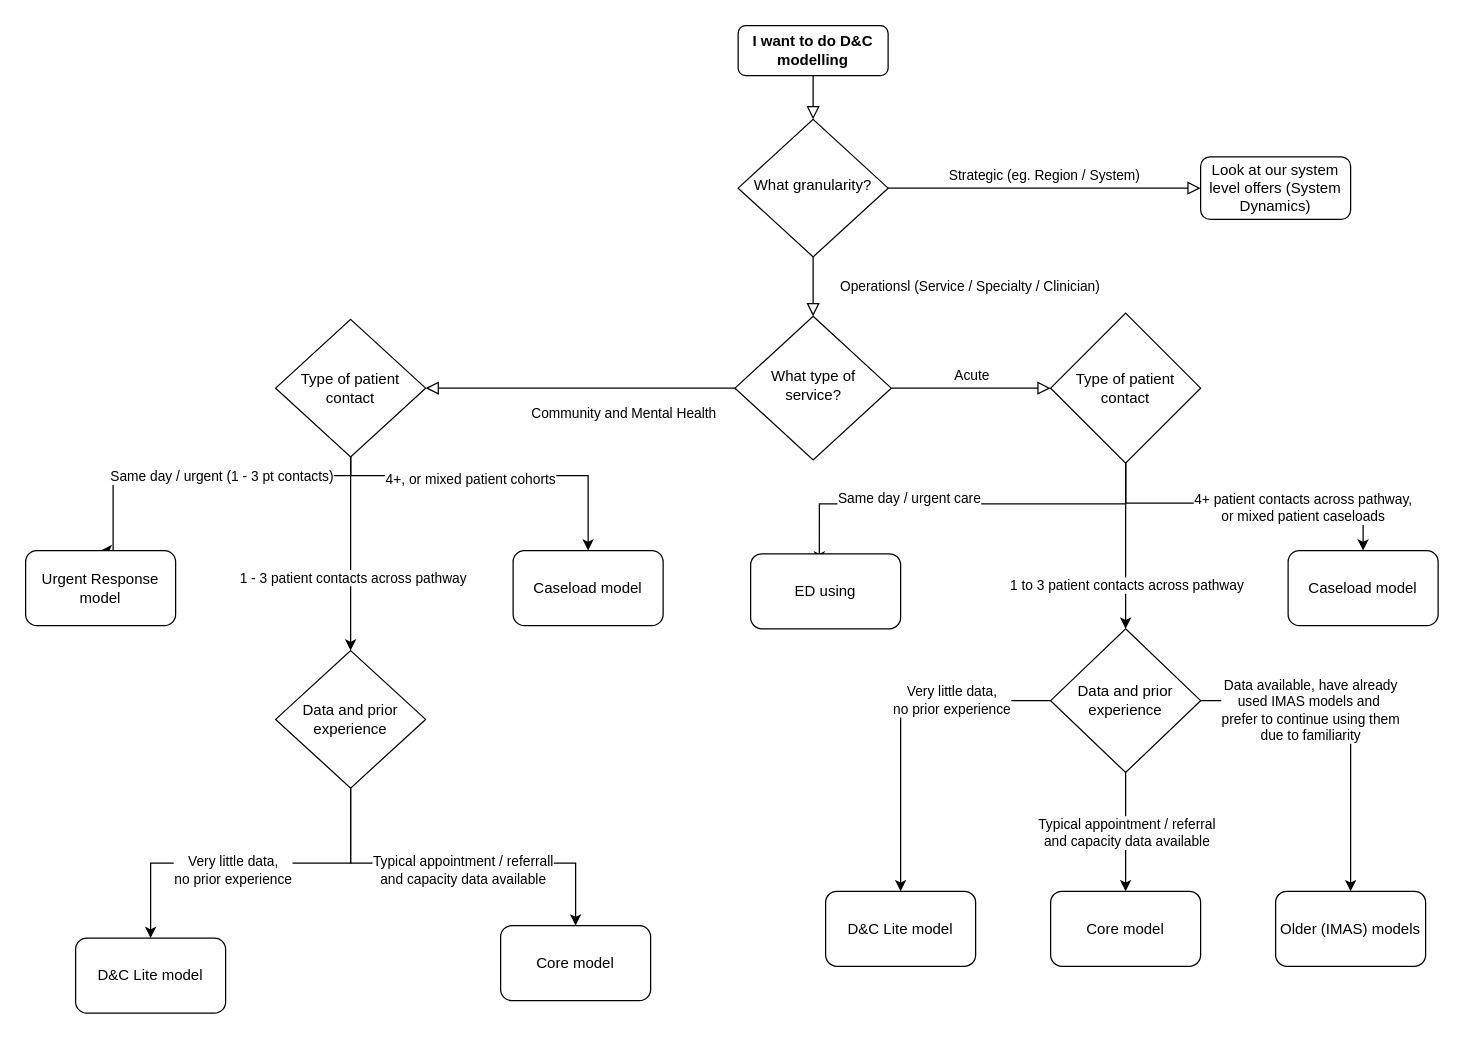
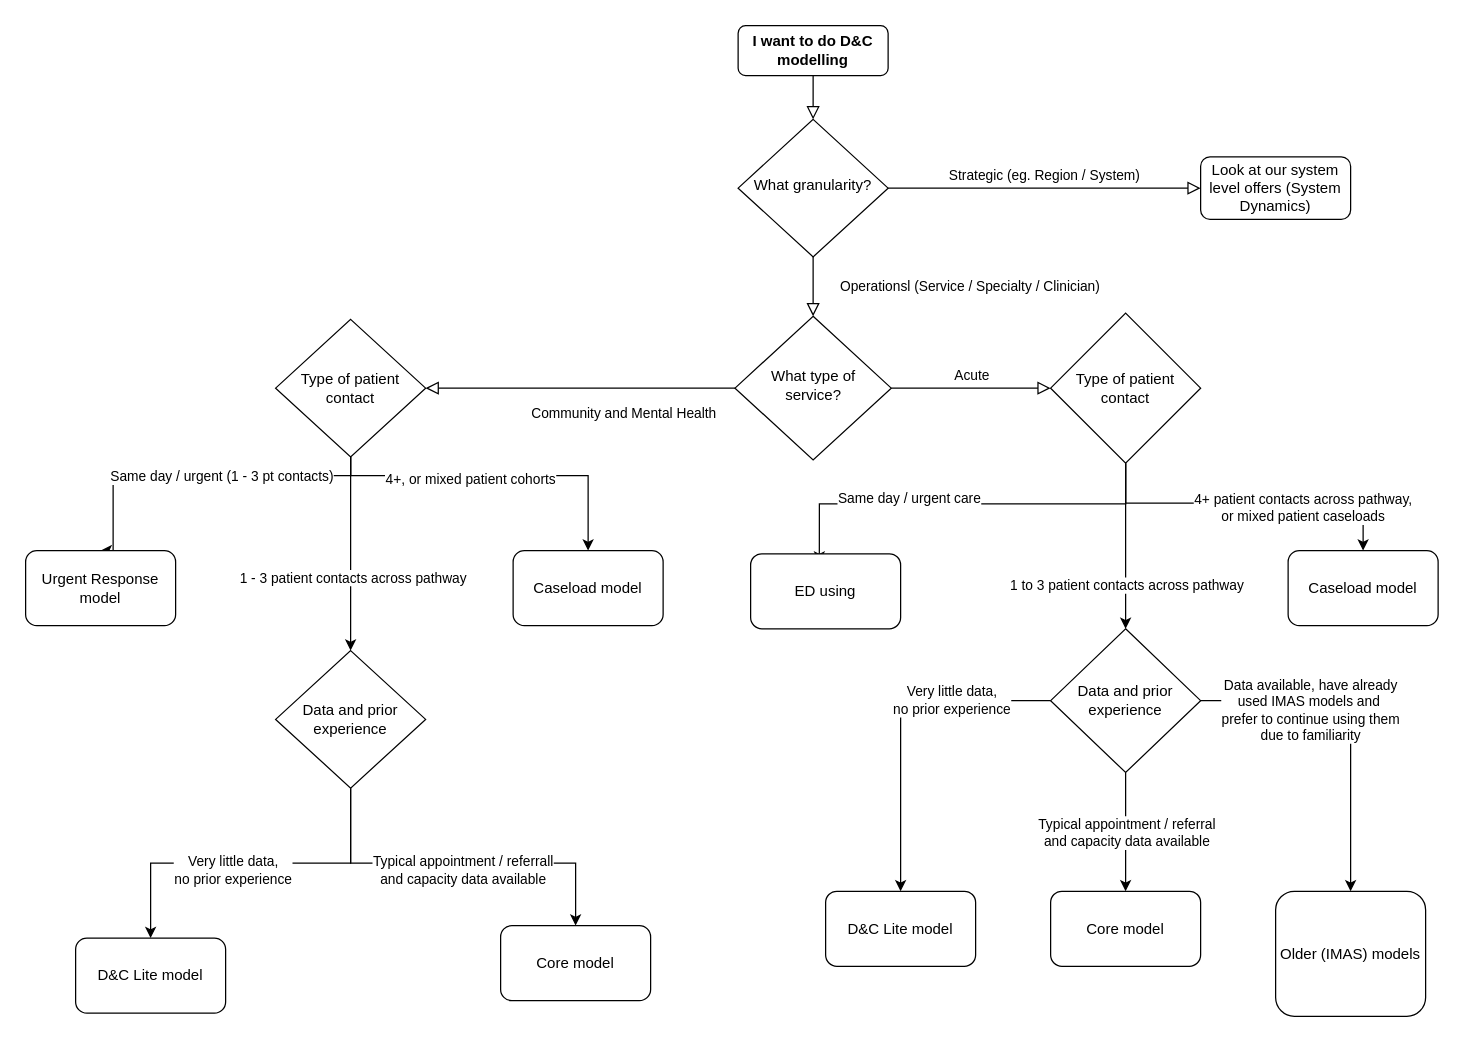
(1351, 929) -> (1351, 954)
